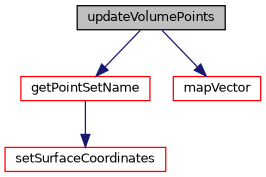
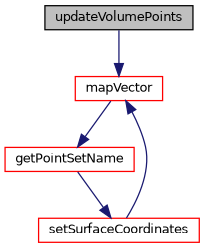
(123, 49) -> (98, 119)
none -> (146, 166)
